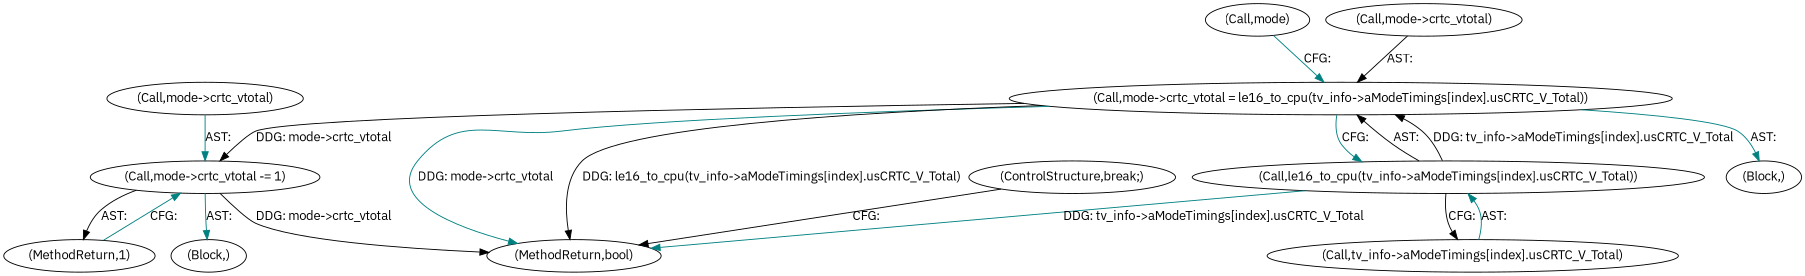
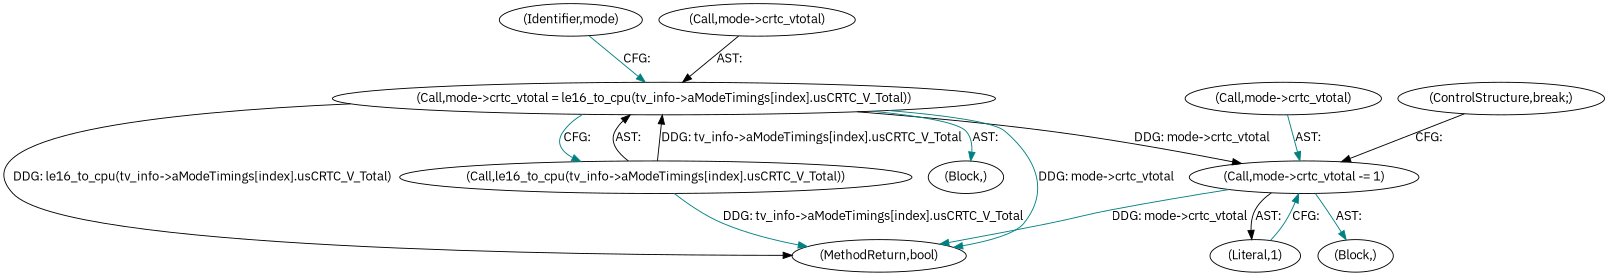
(1258, 20) -> (571, 20)
(825, 216) -> (1407, 136)
(343, 242) -> (1089, 215)
(79, 256) -> (1255, 256)
(1473, 256) -> none
